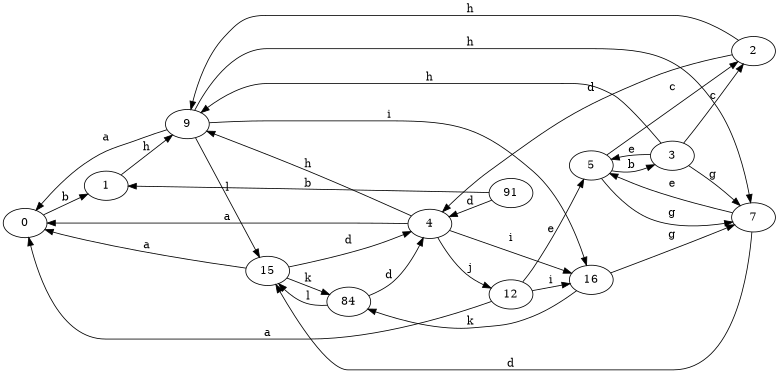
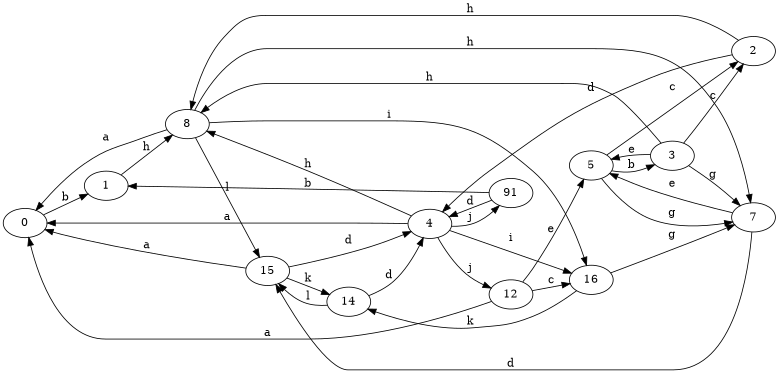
(187, 124) -> (187, 124)
none -> (474, 223)
(551, 280) -> (551, 280)
(349, 302) -> (349, 302)
